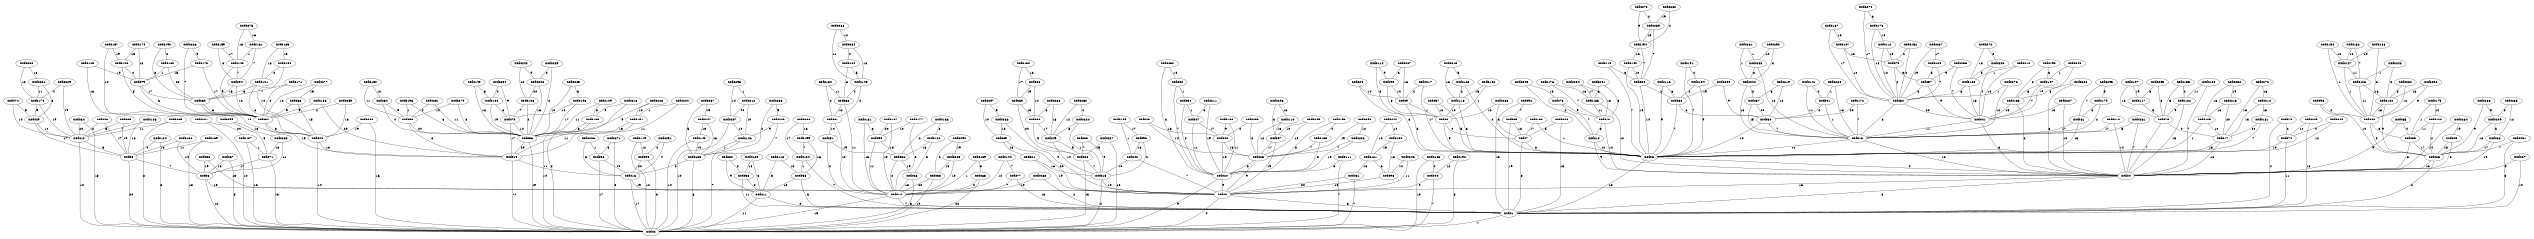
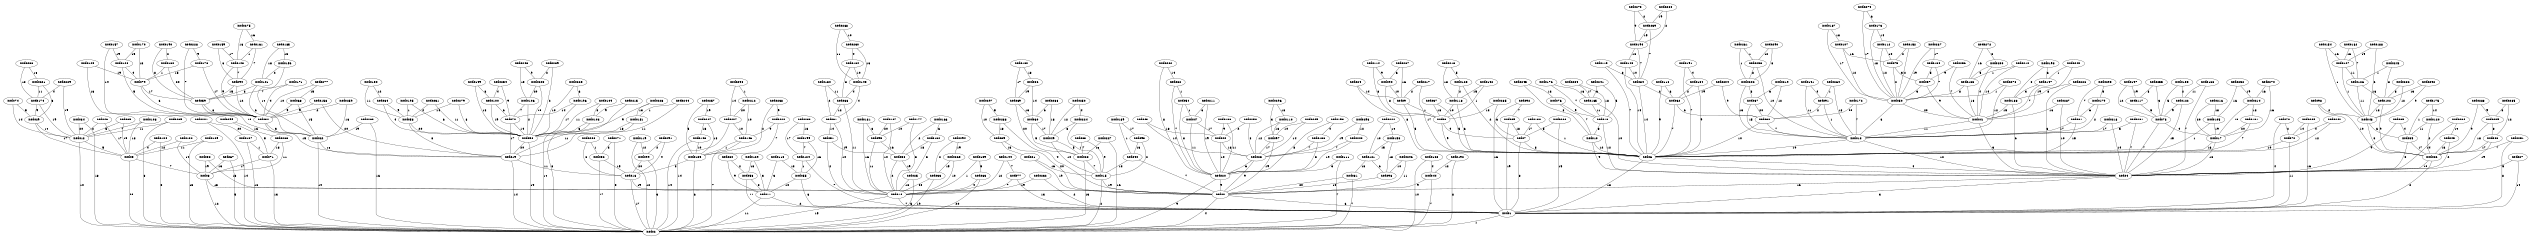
(857, 73) -> (859, 73)
(2232, 92) -> (2246, 92)
